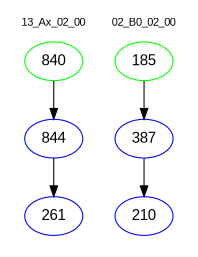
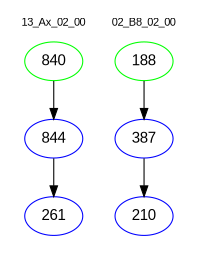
(144, 23) -> (144, 23)
(144, 61) -> (144, 61)
